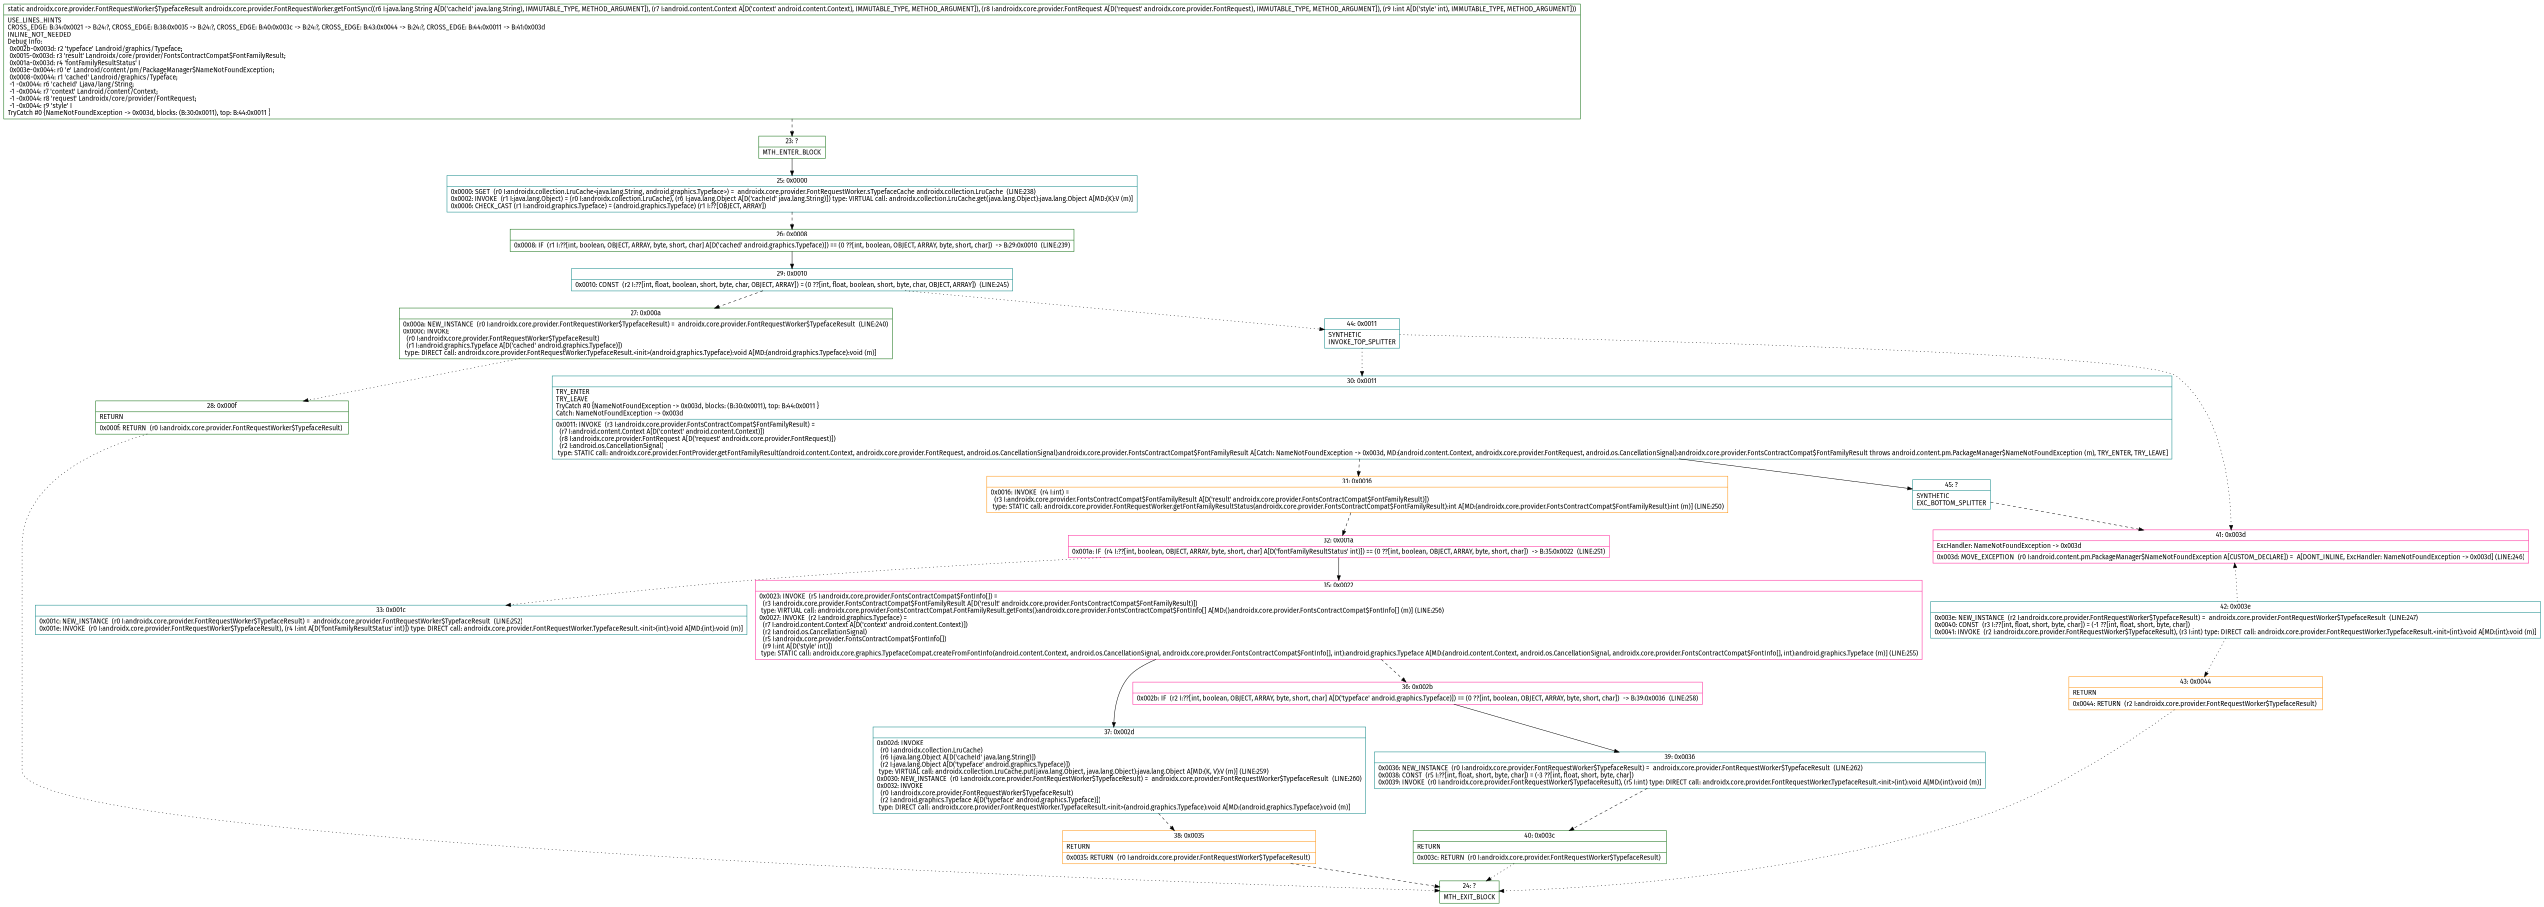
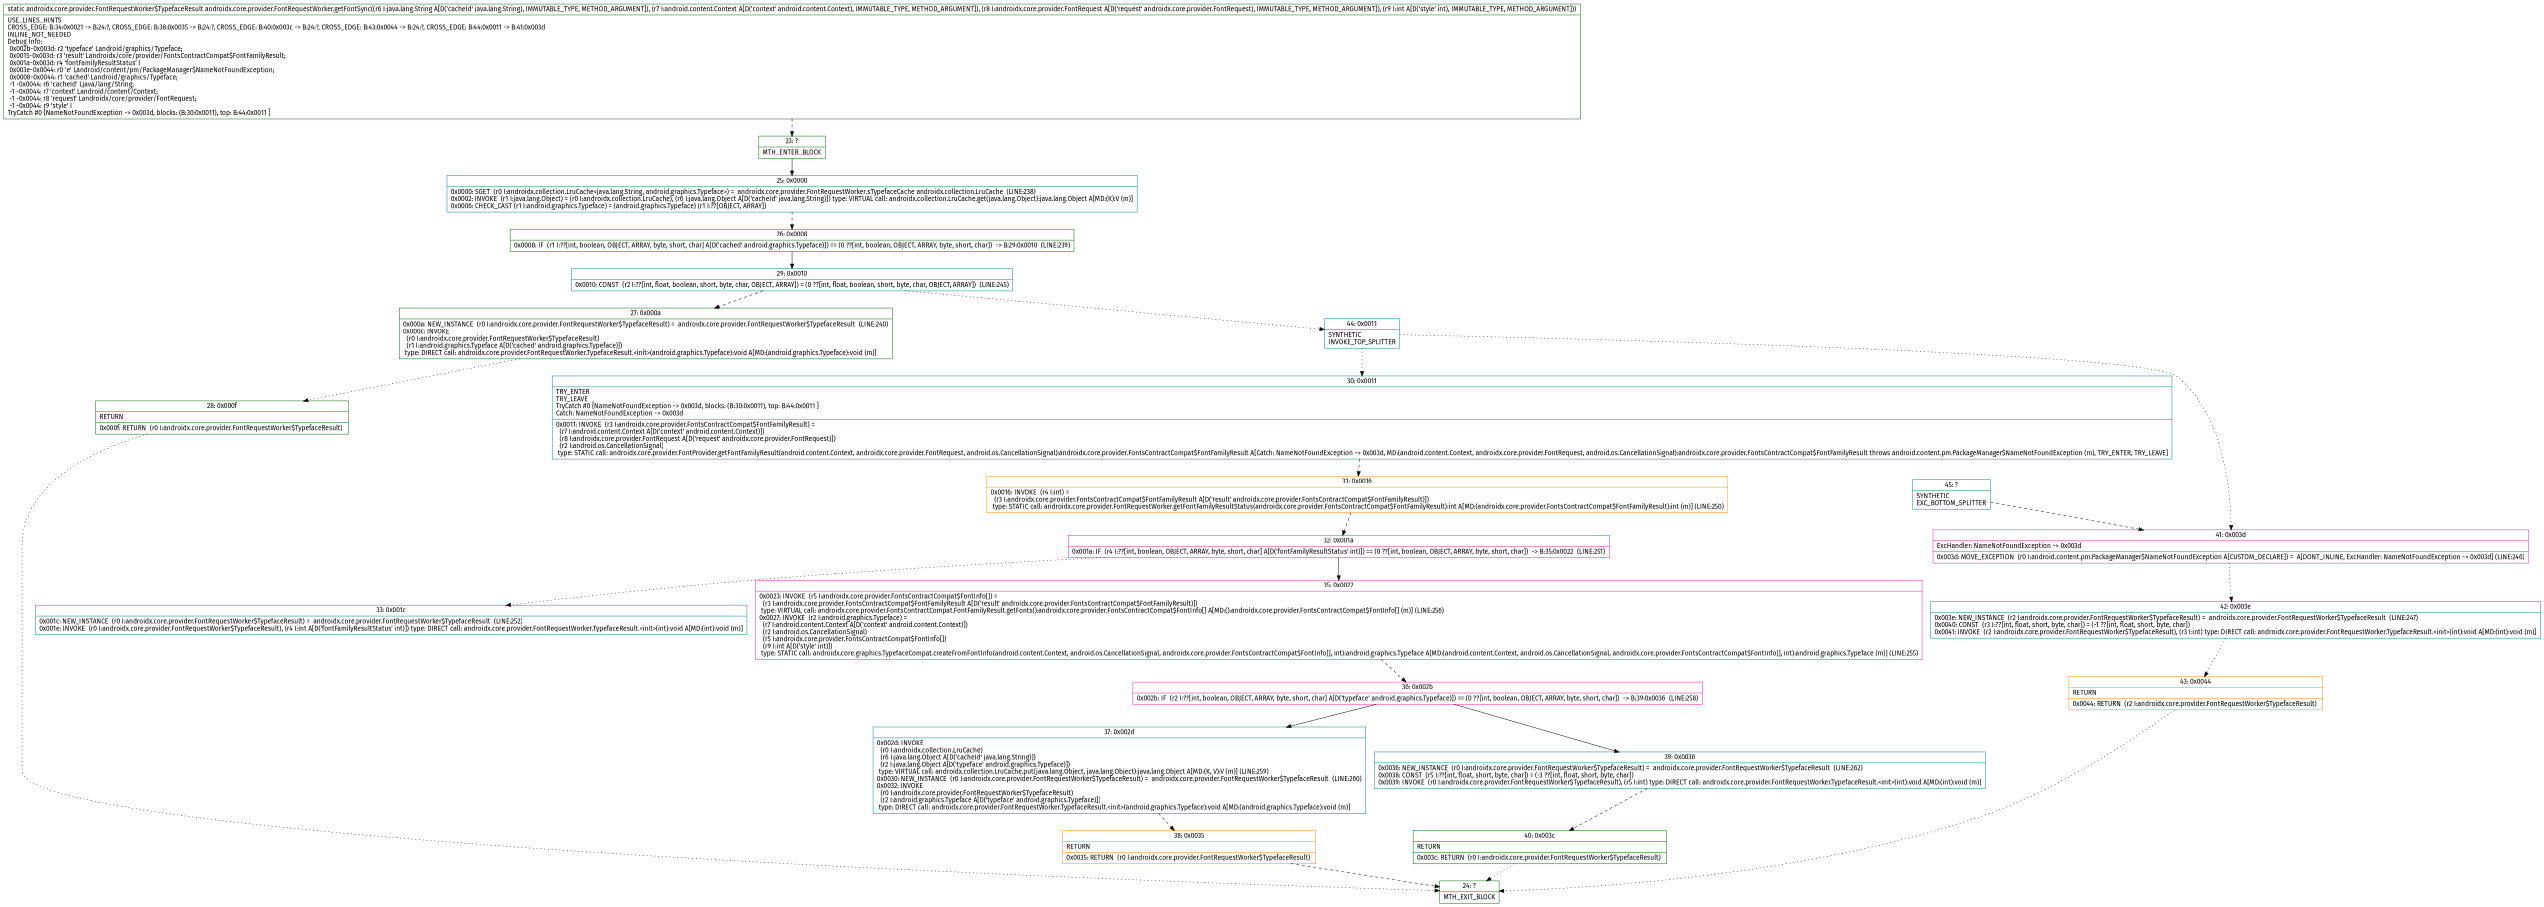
(1793, 474) -> none
(2237, 585) -> (2230, 580)
(1124, 683) -> (1334, 715)
